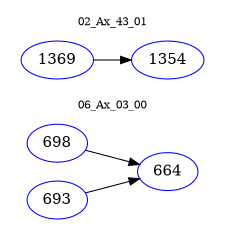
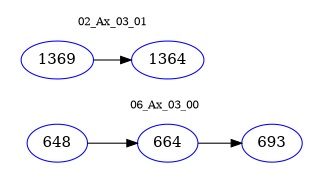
(113, 23) -> (113, 23)
(168, 60) -> (168, 60)
(57, 143) -> (57, 143)
(107, 187) -> (215, 143)
